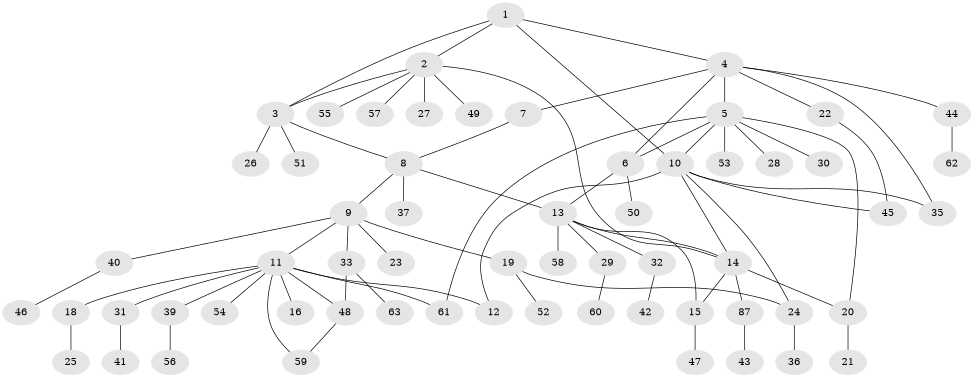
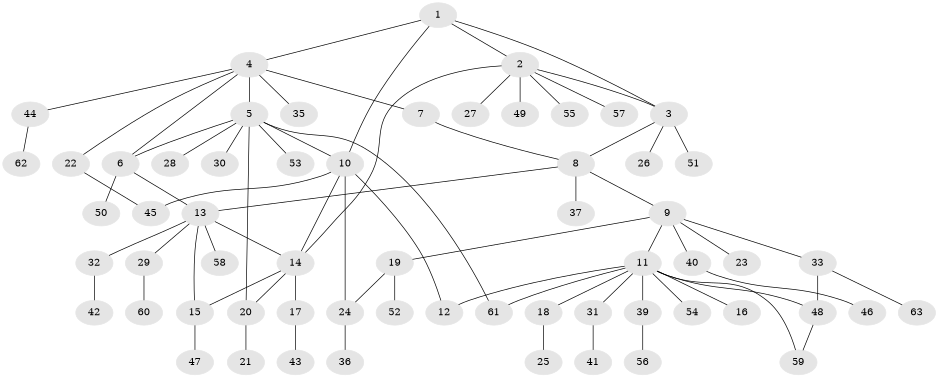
(806, 189) -> none
(745, 313) -> (296, 313)
